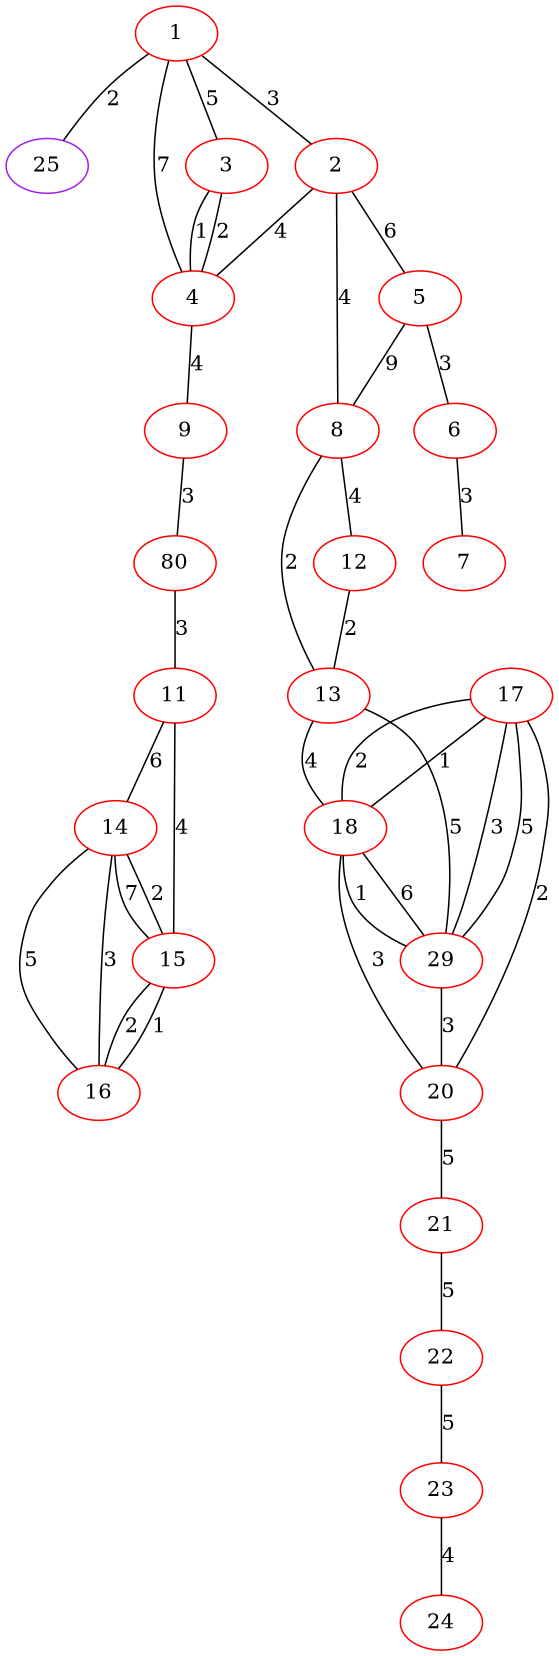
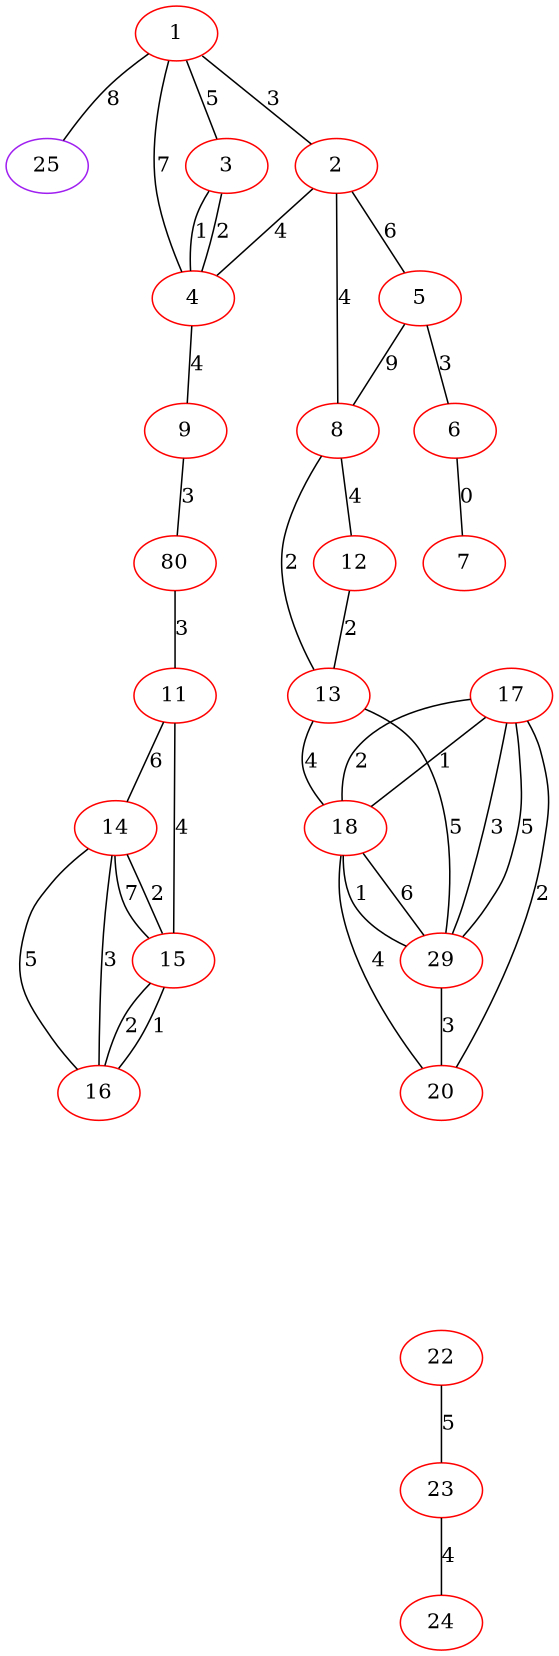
(114, 100) -> (114, 100)
(467, 497) -> (467, 497)
(379, 961) -> (379, 961)
(441, 1225) -> none
